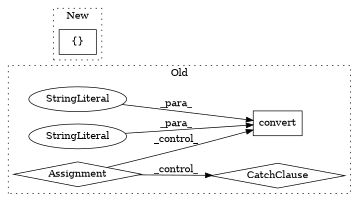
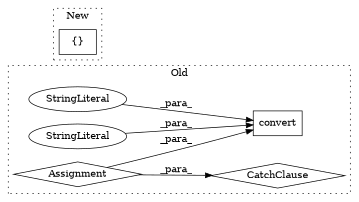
(176, 140) -> (176, 140)
(176, 170) -> (176, 170)
